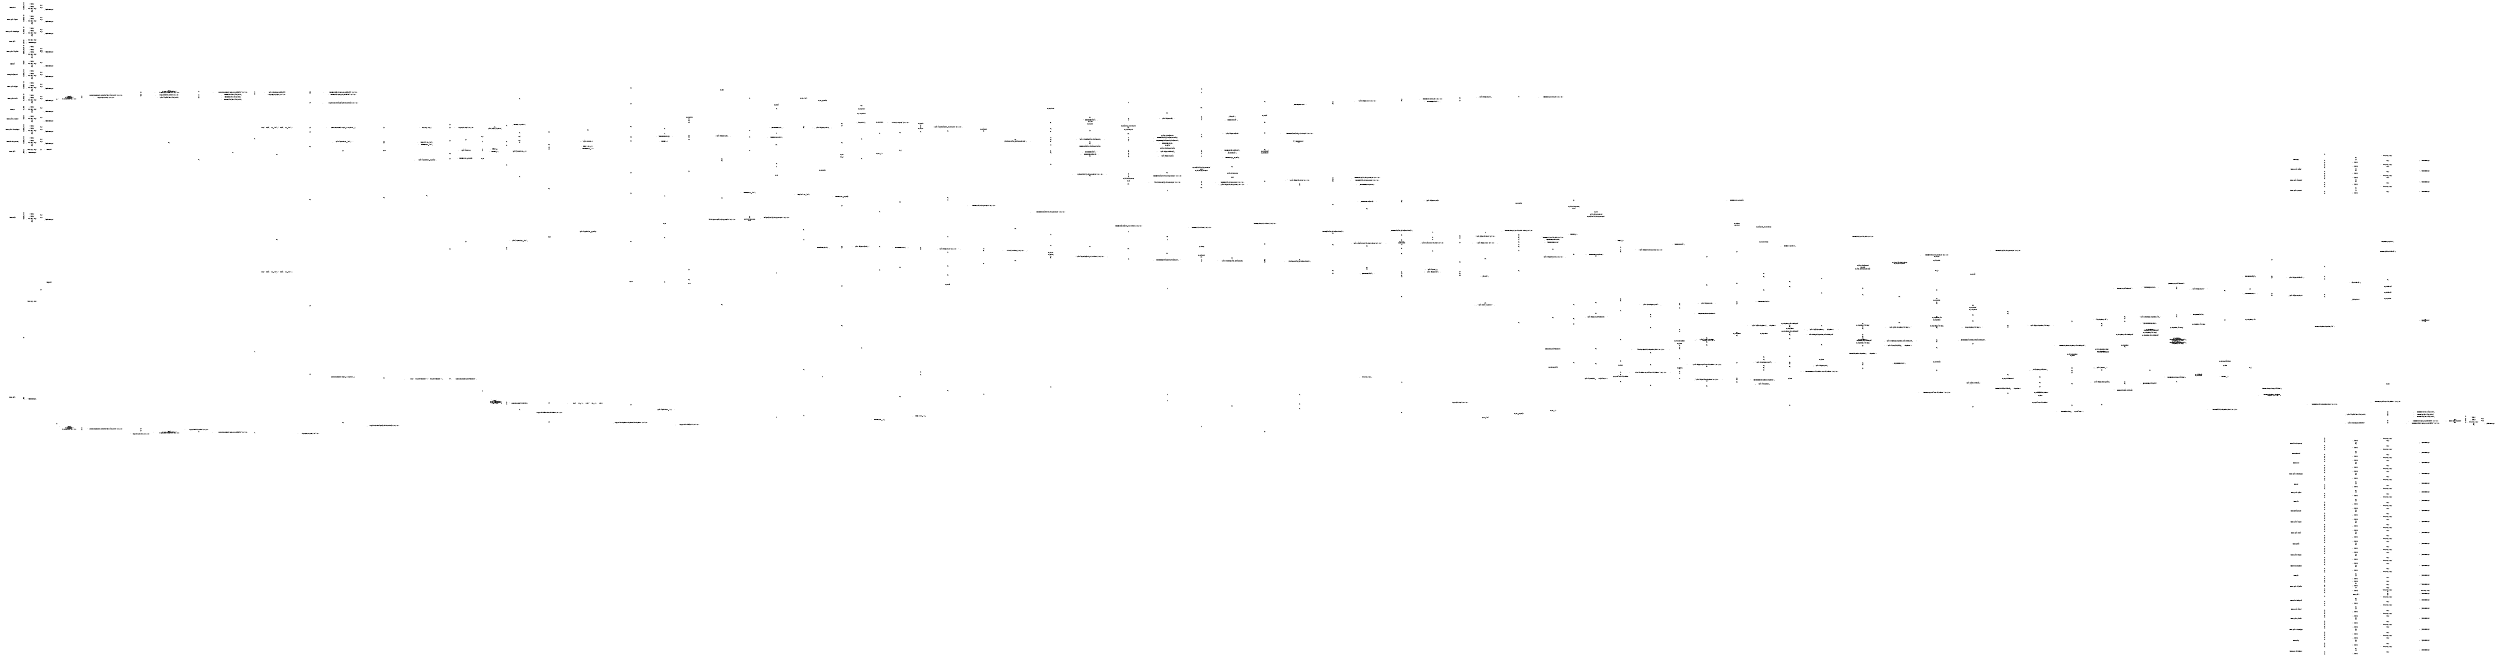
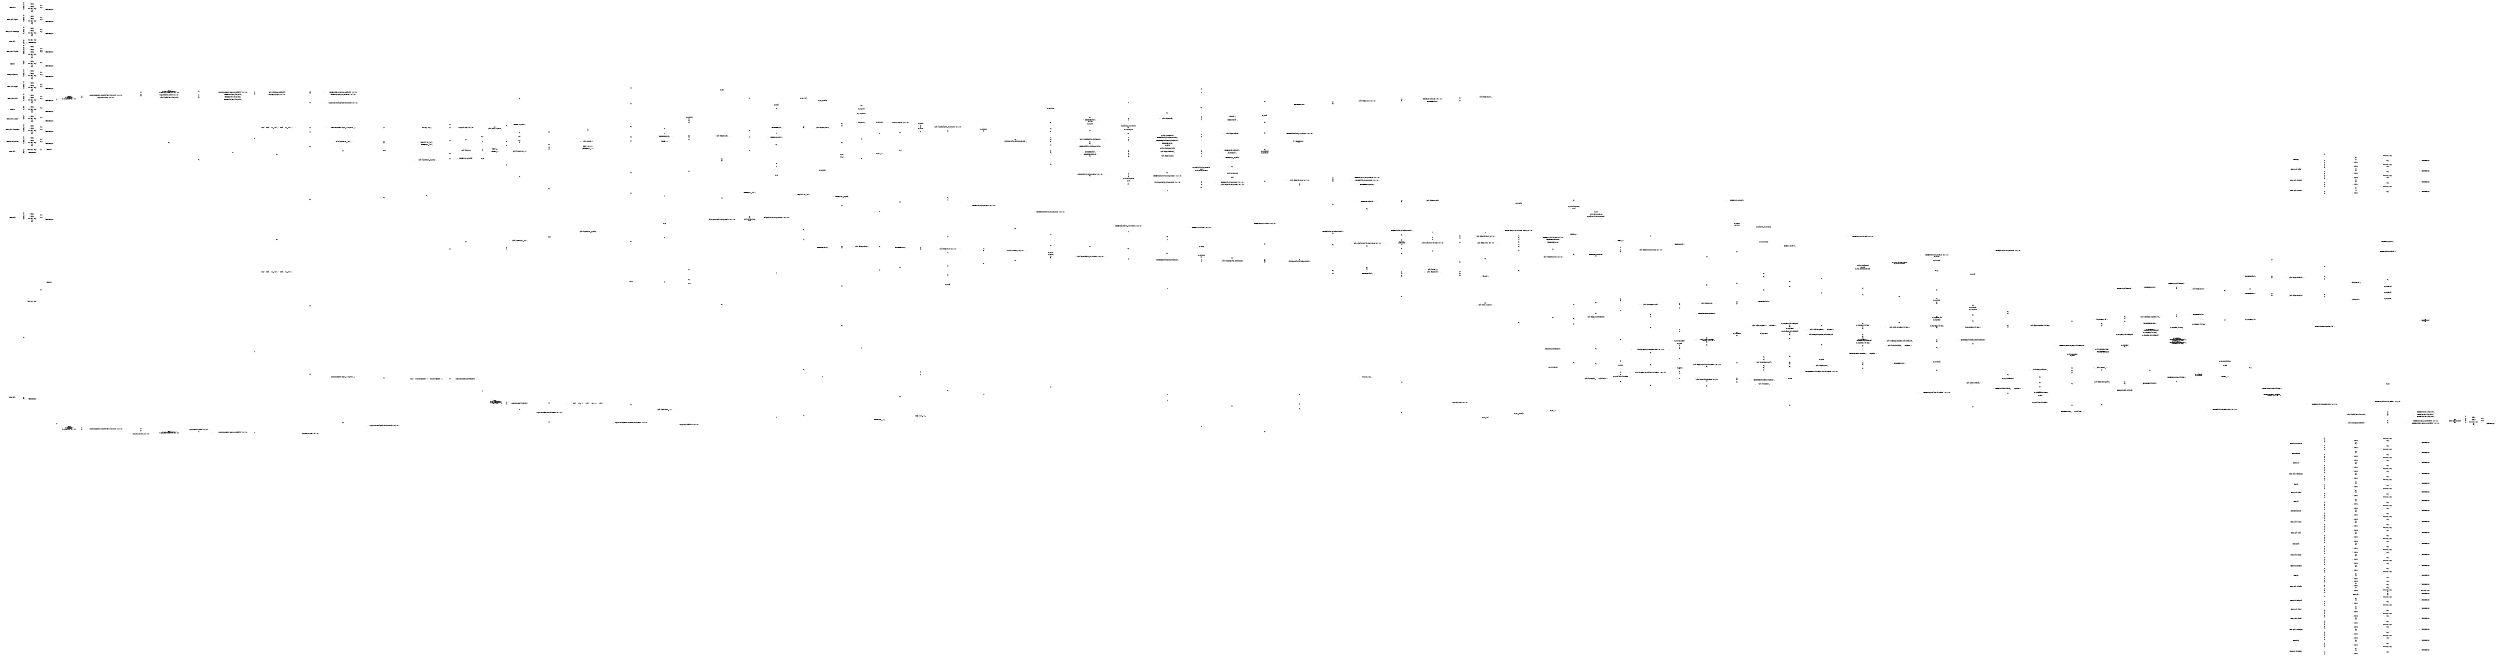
(1553, 97) -> none
(1518, 235) -> (1672, 237)
(1553, 367) -> (1553, 367)
